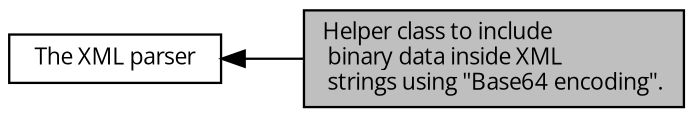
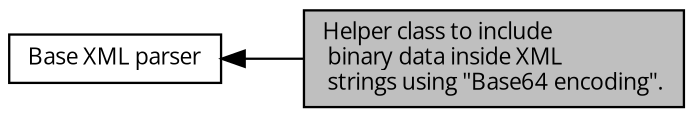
(115, 59) -> (115, 59)
